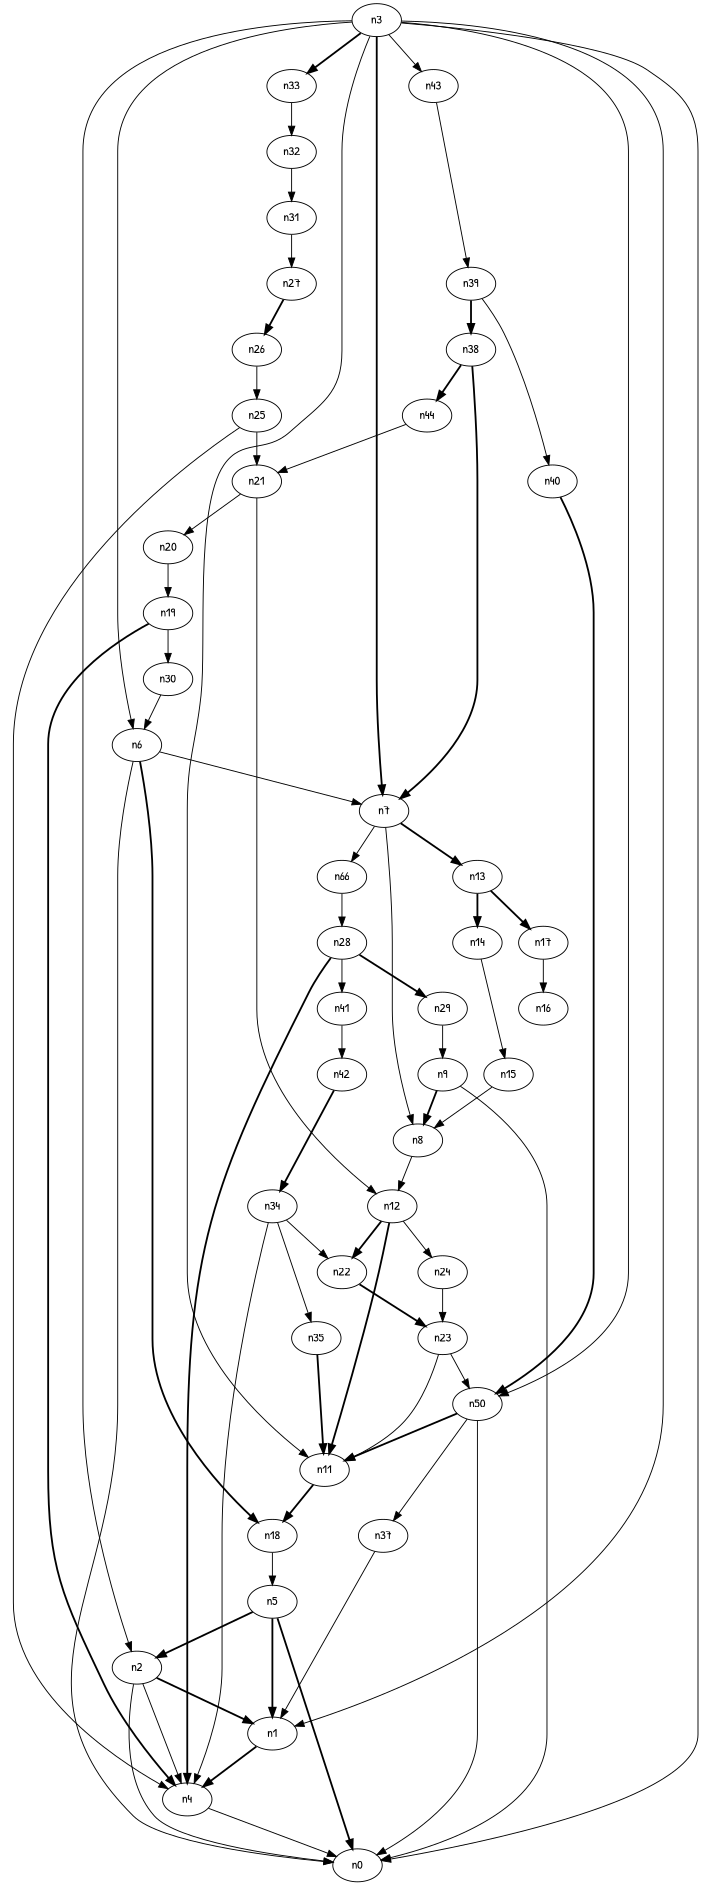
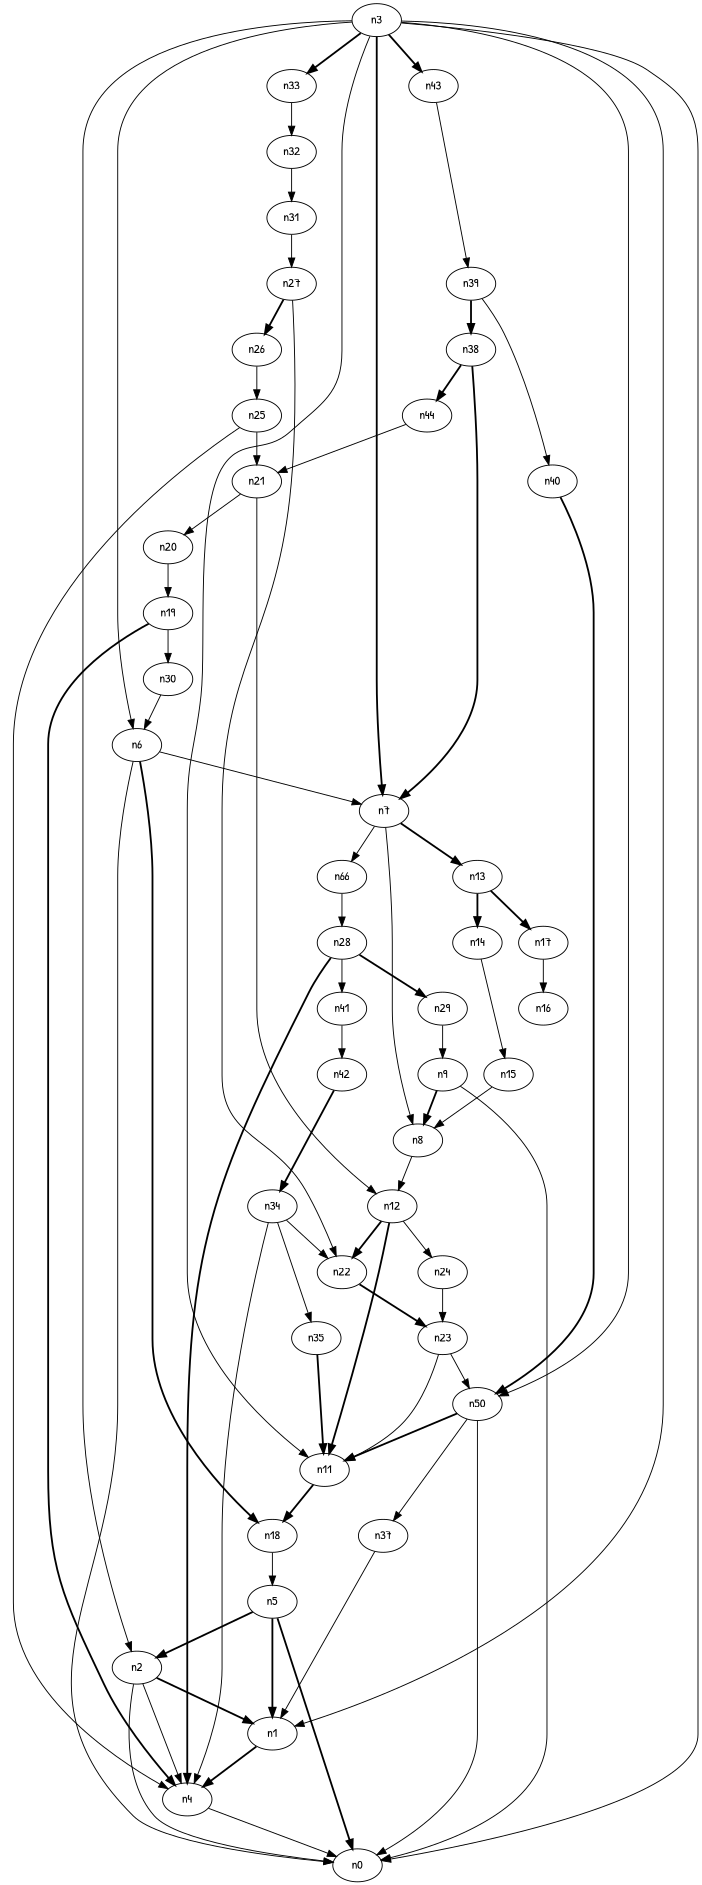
(402, 50) -> (402, 50)
none -> (223, 789)
